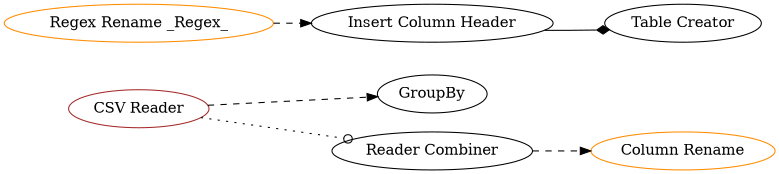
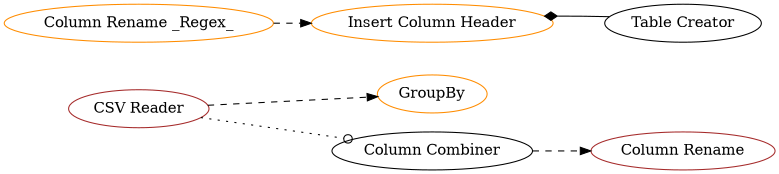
(139, 23) -> (139, 23)
(432, 23) -> (432, 23)
(570, 30) -> (583, 16)
(432, 94) -> (432, 94)
(432, 151) -> (432, 151)
(683, 151) -> (683, 151)
